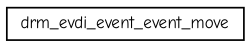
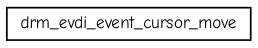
(125, 24) -> (129, 24)
